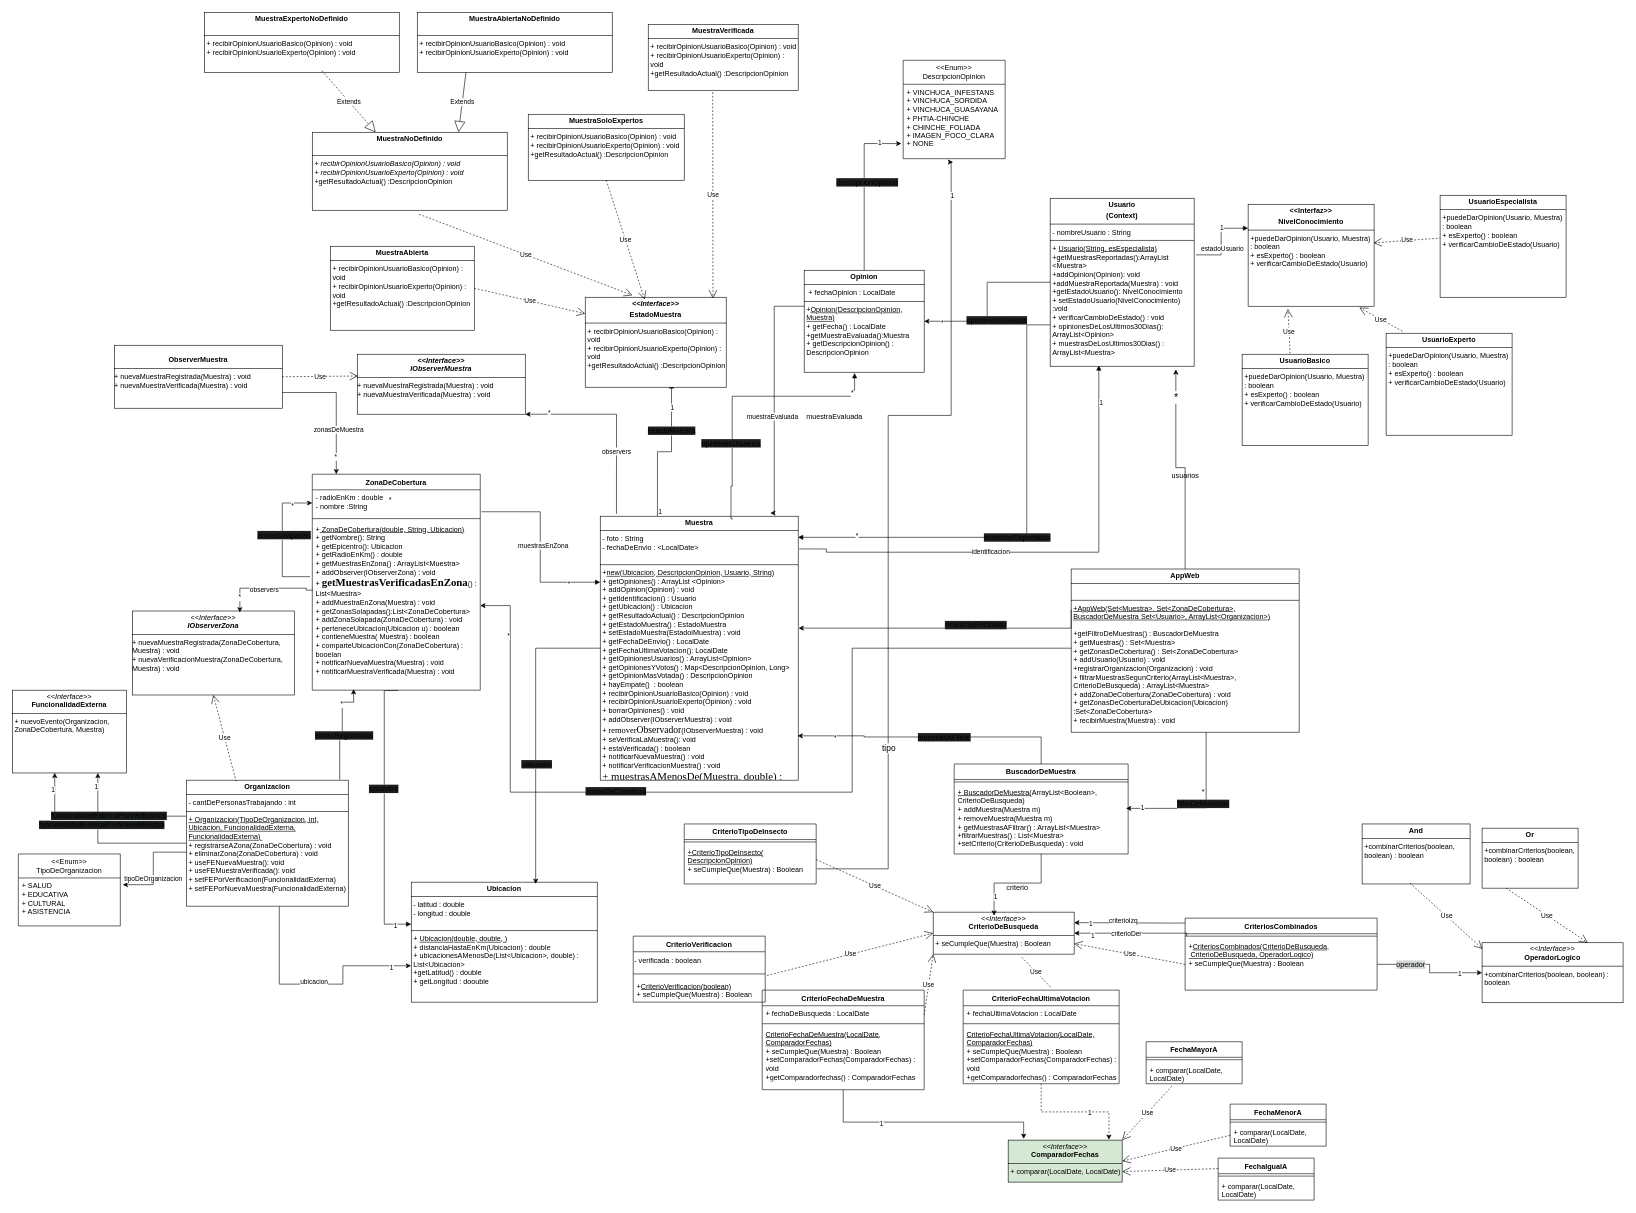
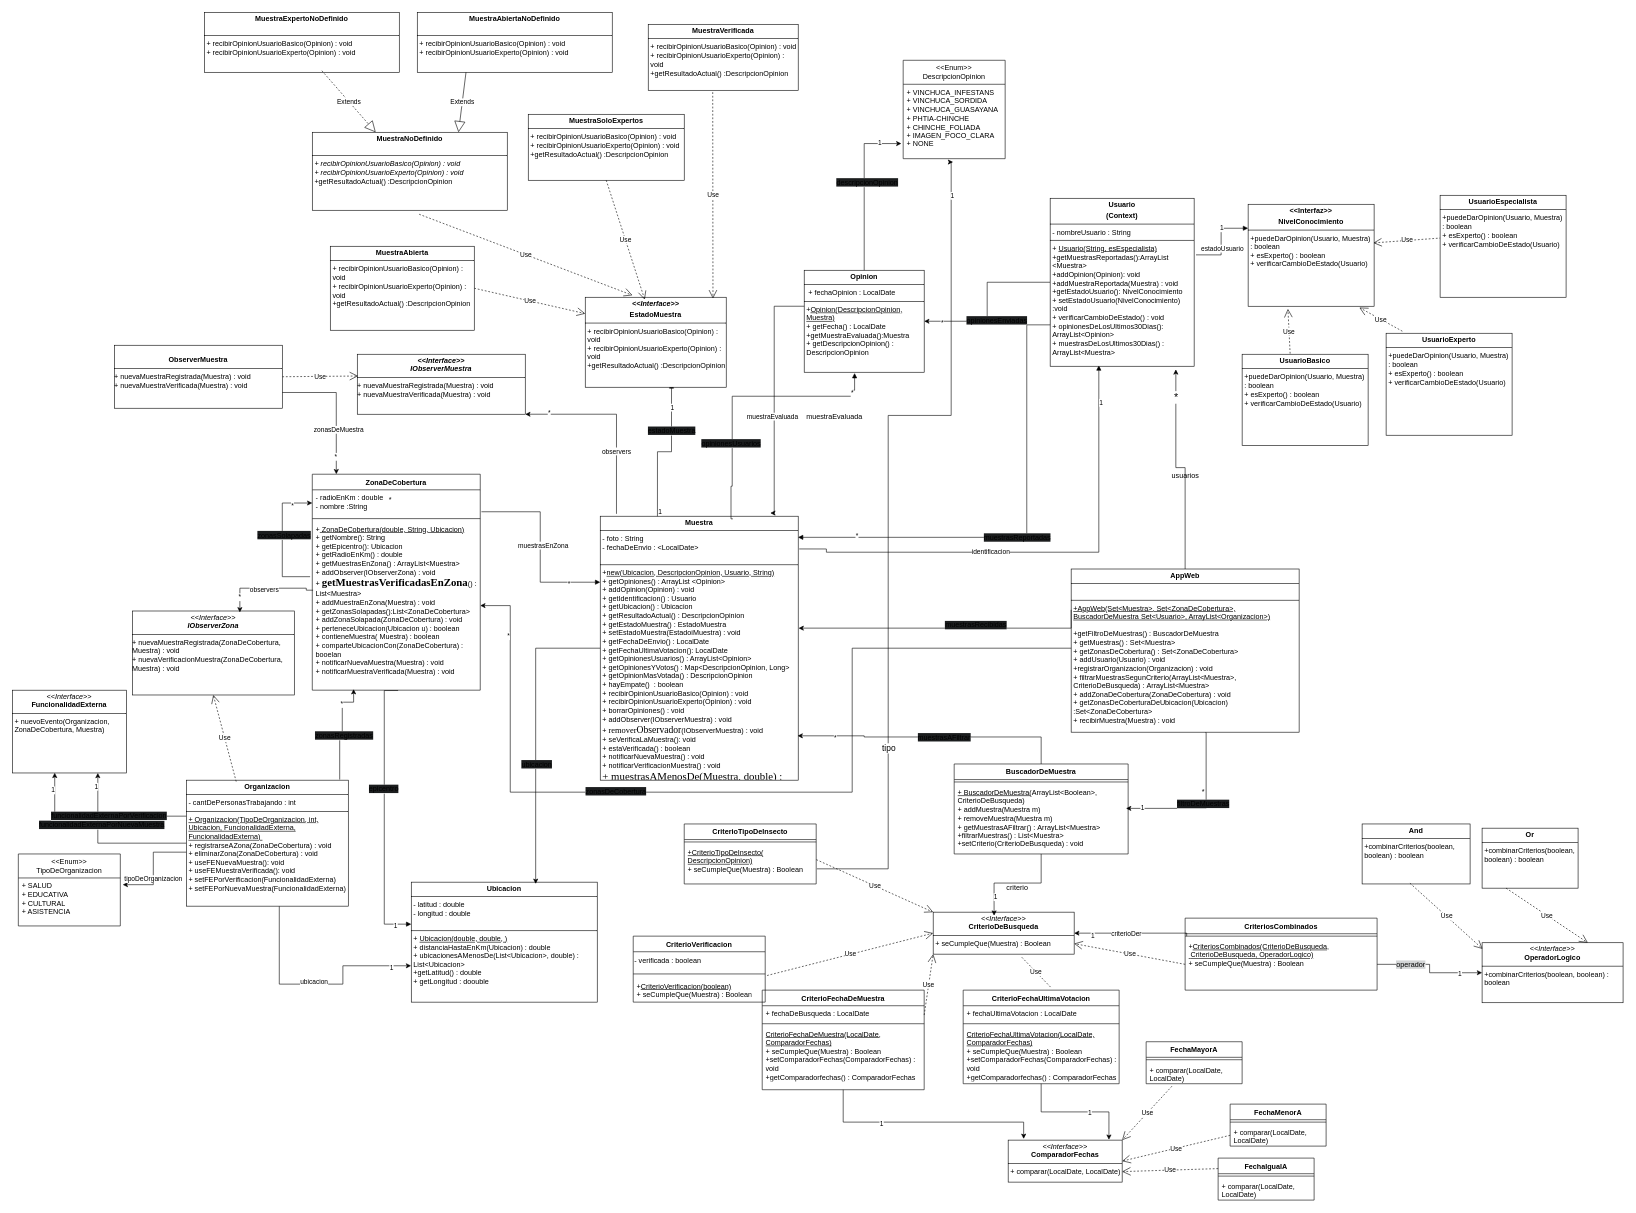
(1123, 923) -> none
(1074, 1112) -> (1074, 1112)
(1065, 1161) -> (1065, 1161)
